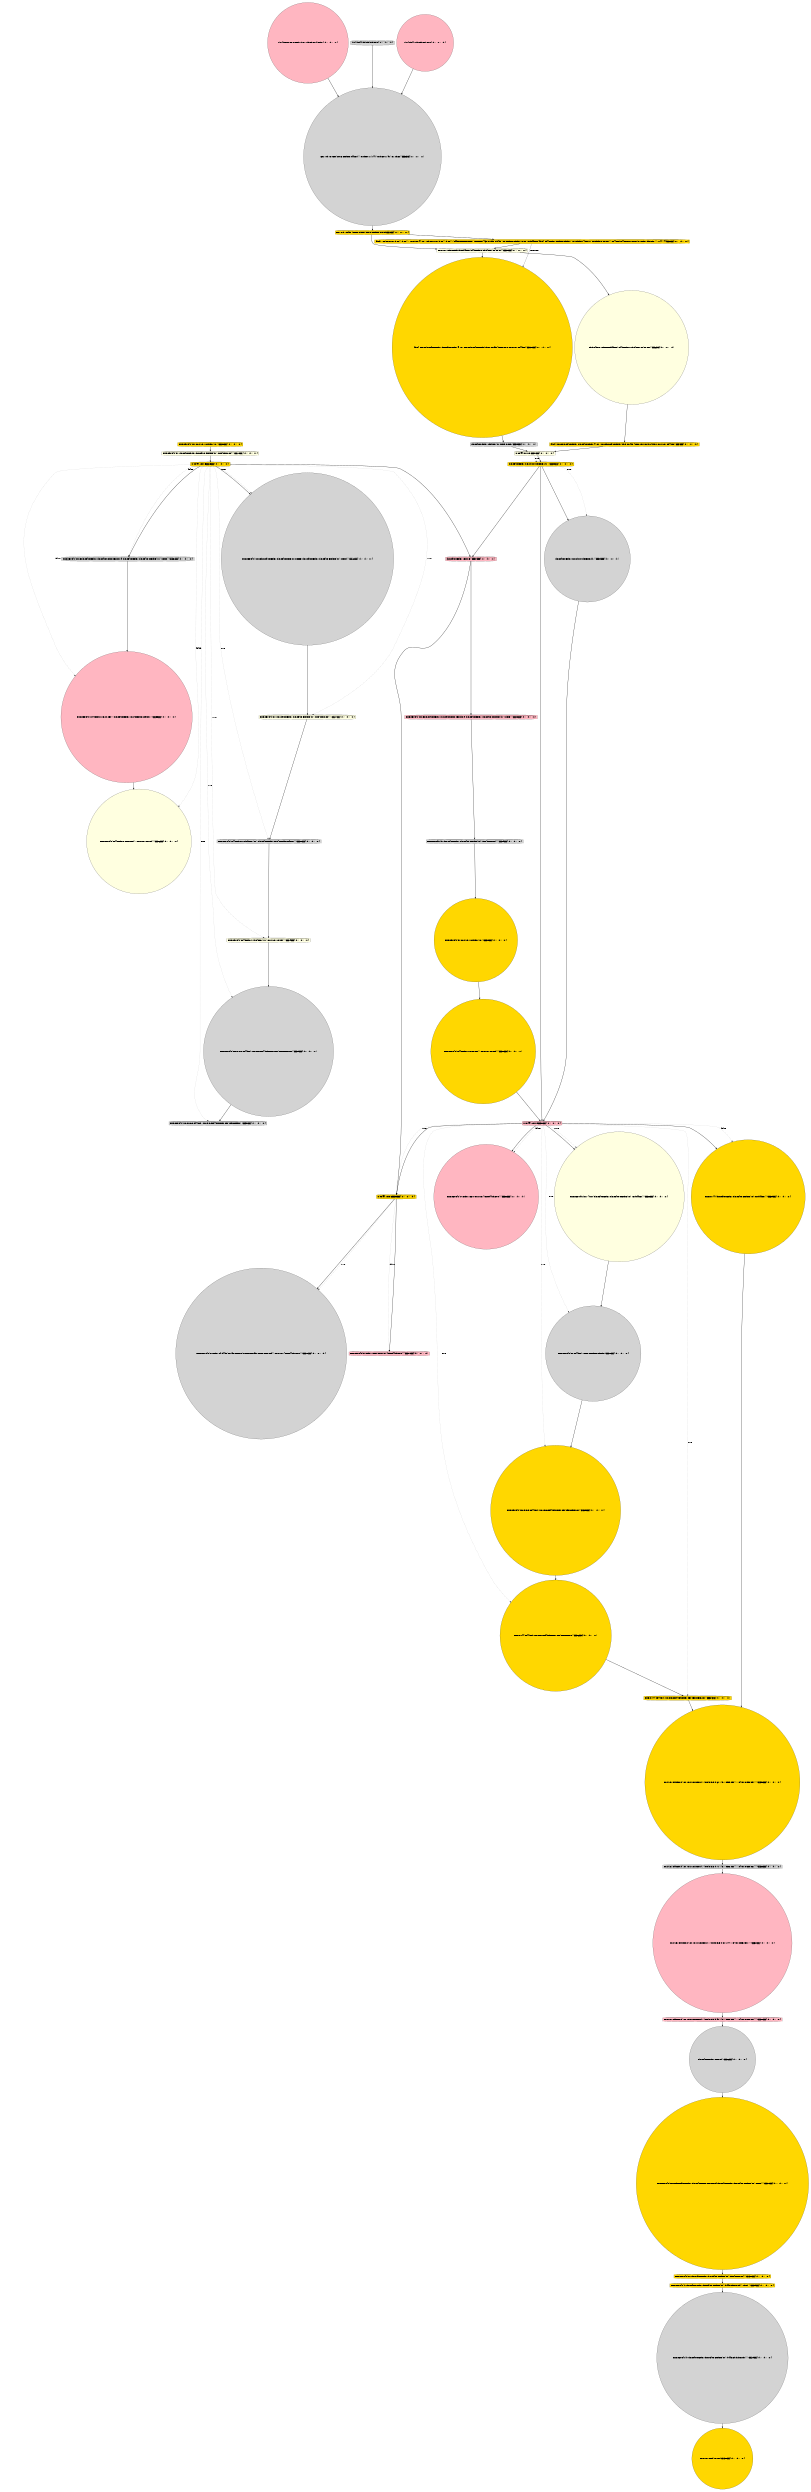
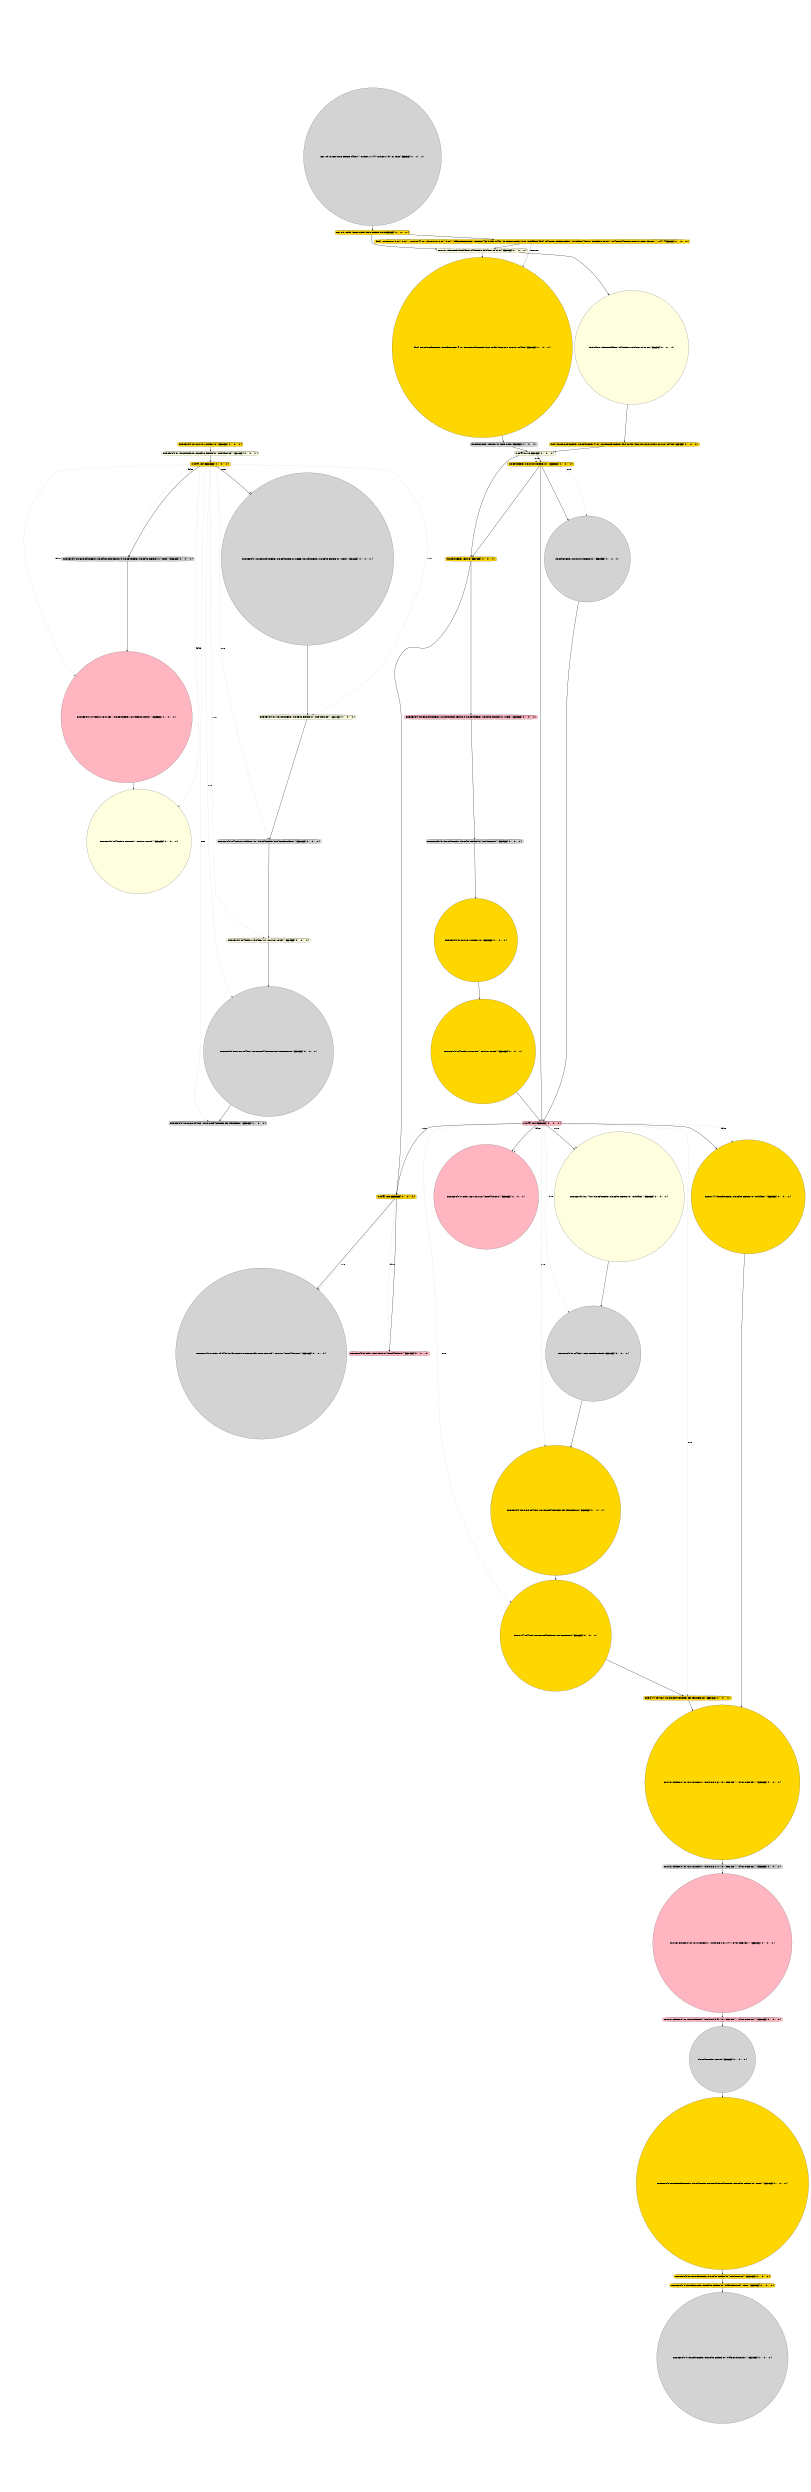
(308, 43) -> none
(372, 43) -> none
(425, 43) -> none
(372, 466) -> (483, 499)
(471, 559) -> (471, 559)
(722, 2459) -> none
